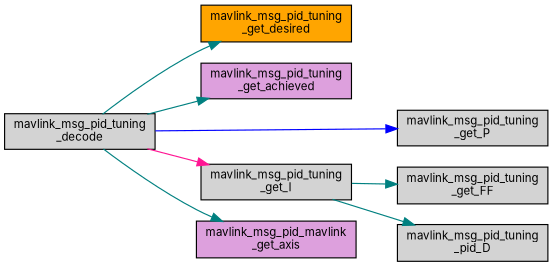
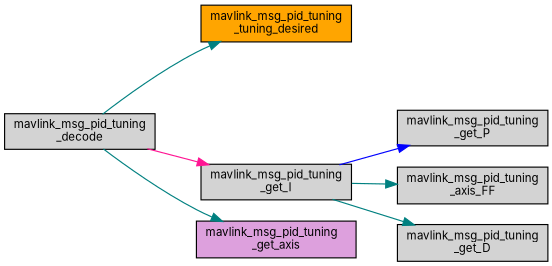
(276, 24) -> (276, 24)
(276, 81) -> none
(271, 130) -> (369, 157)
(473, 186) -> (473, 186)
(276, 239) -> (276, 239)
(473, 243) -> (473, 243)
